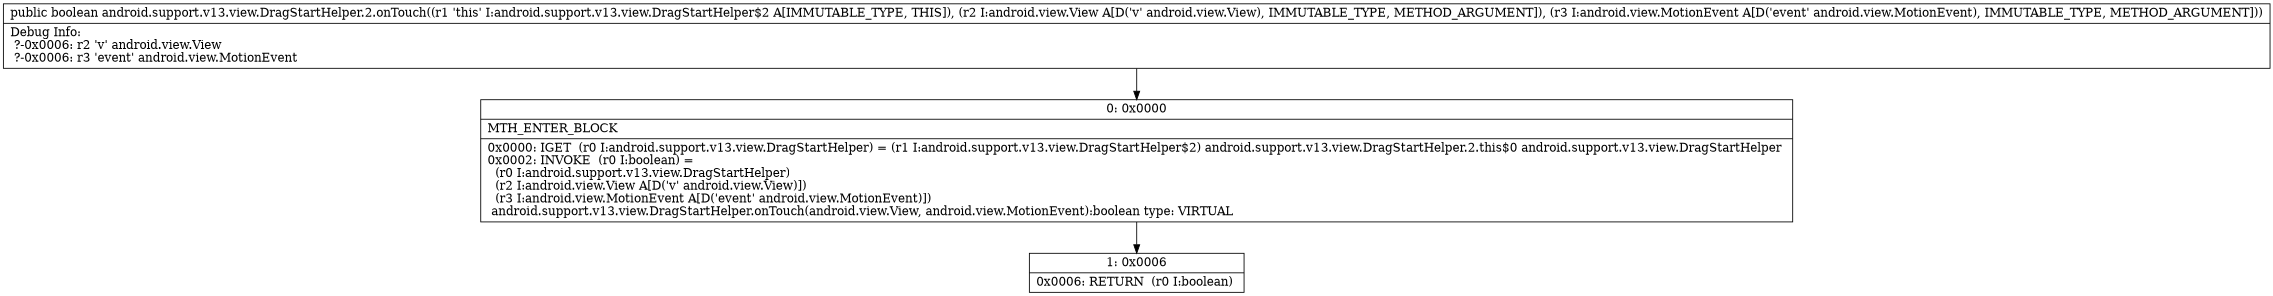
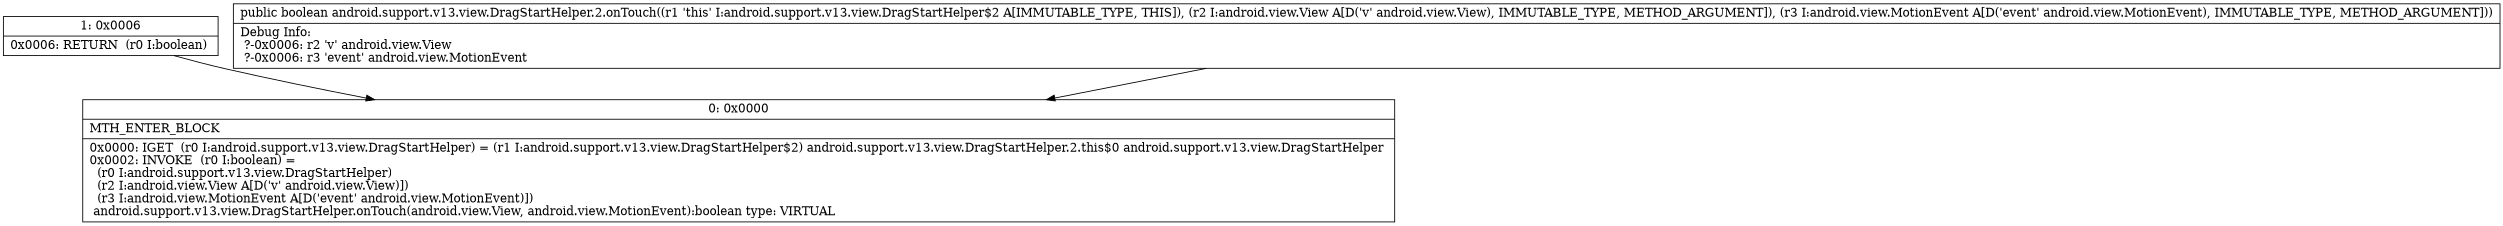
(1137, 233) -> (270, 78)
